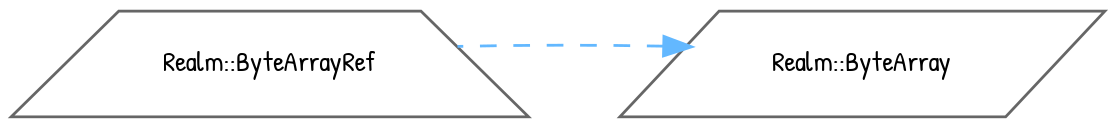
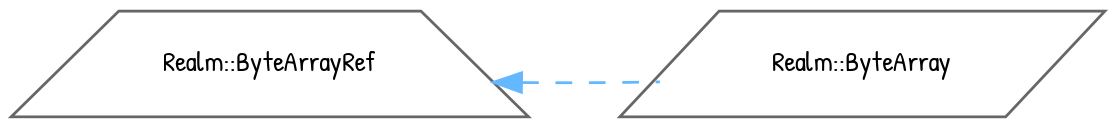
(561, 45) -> (591, 83)
